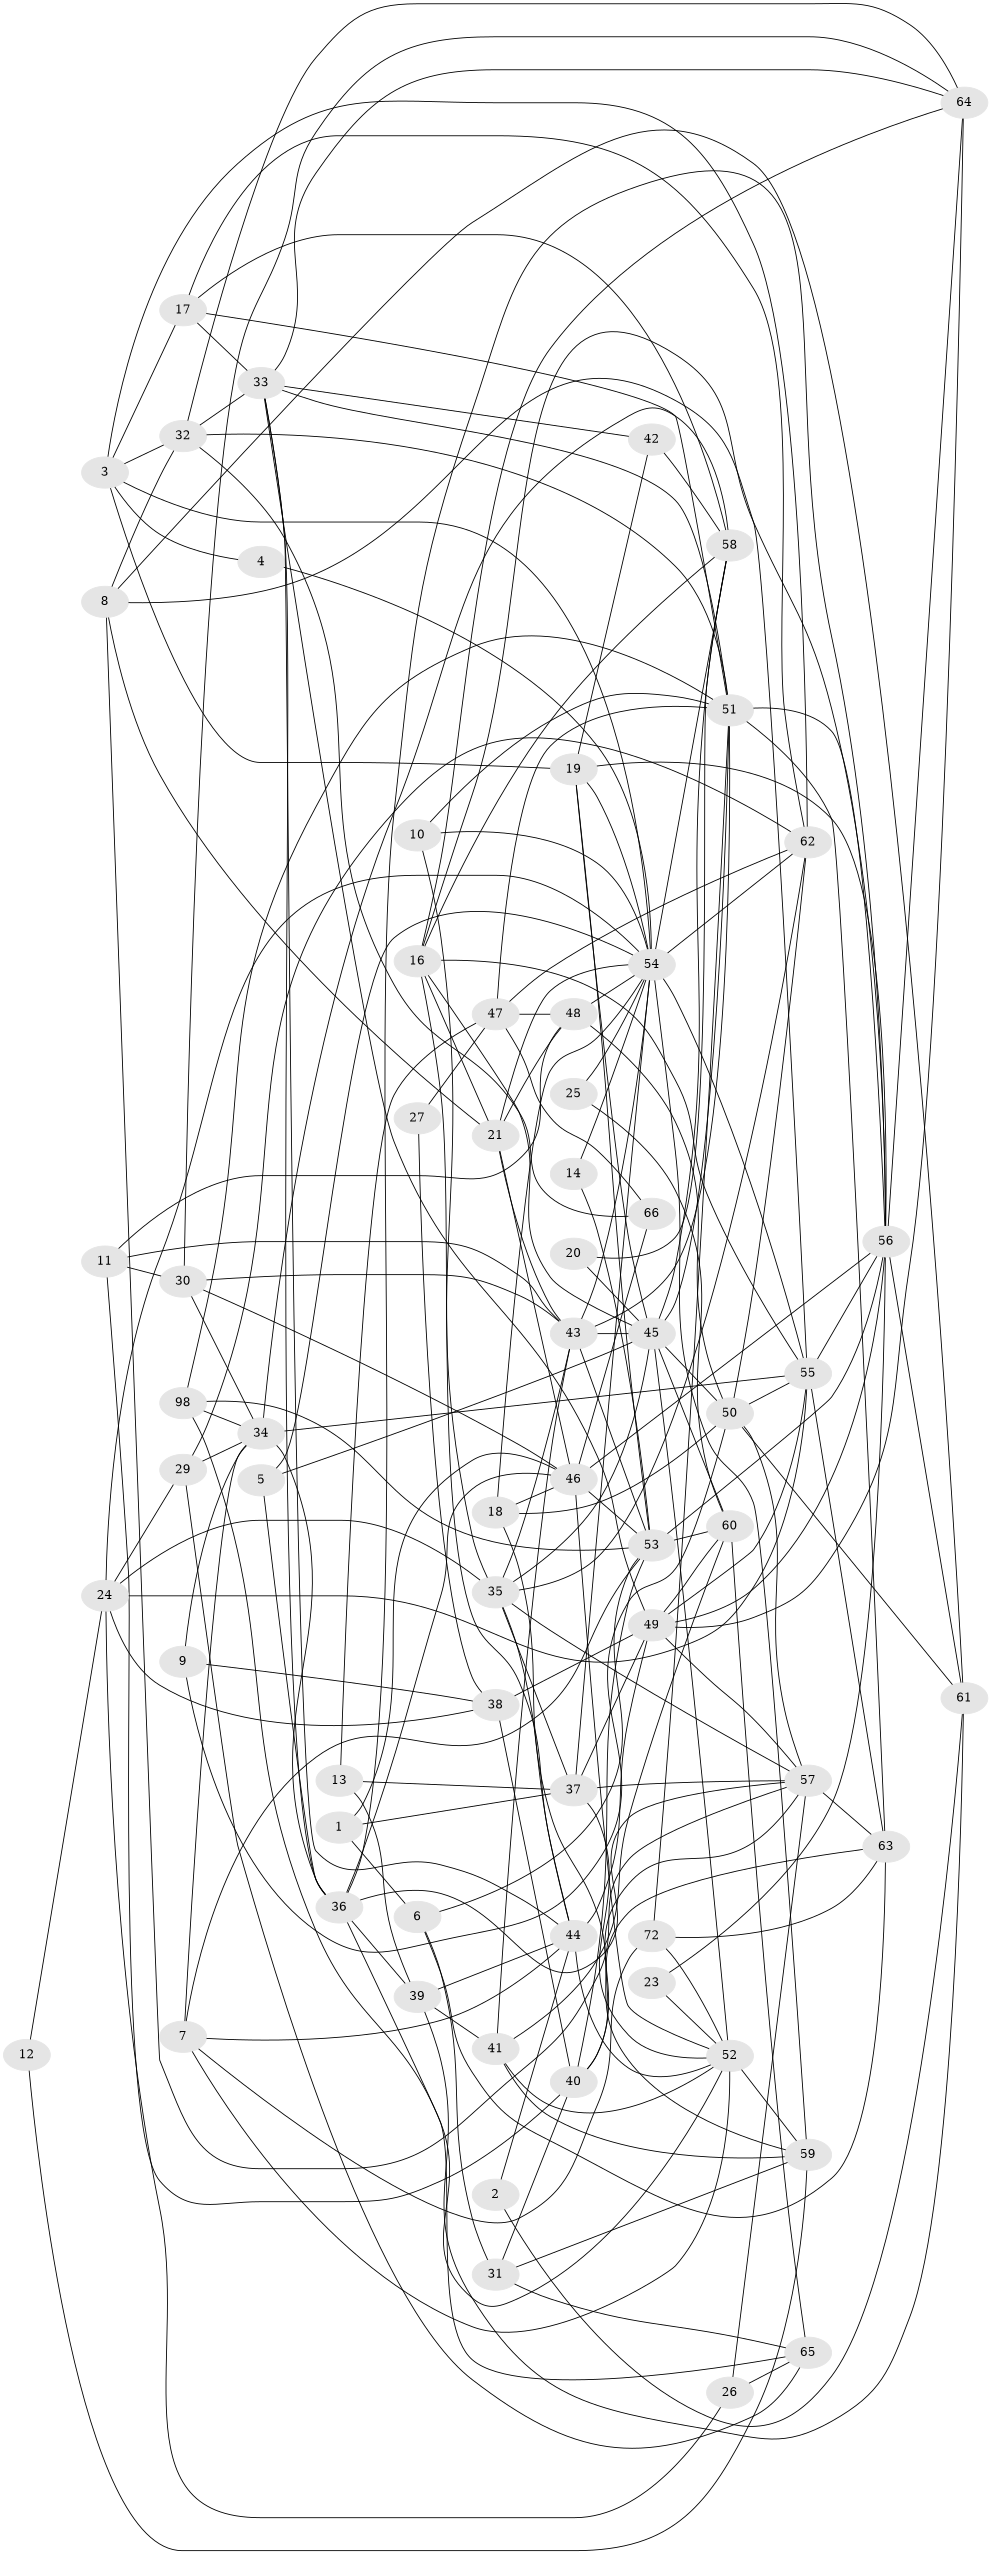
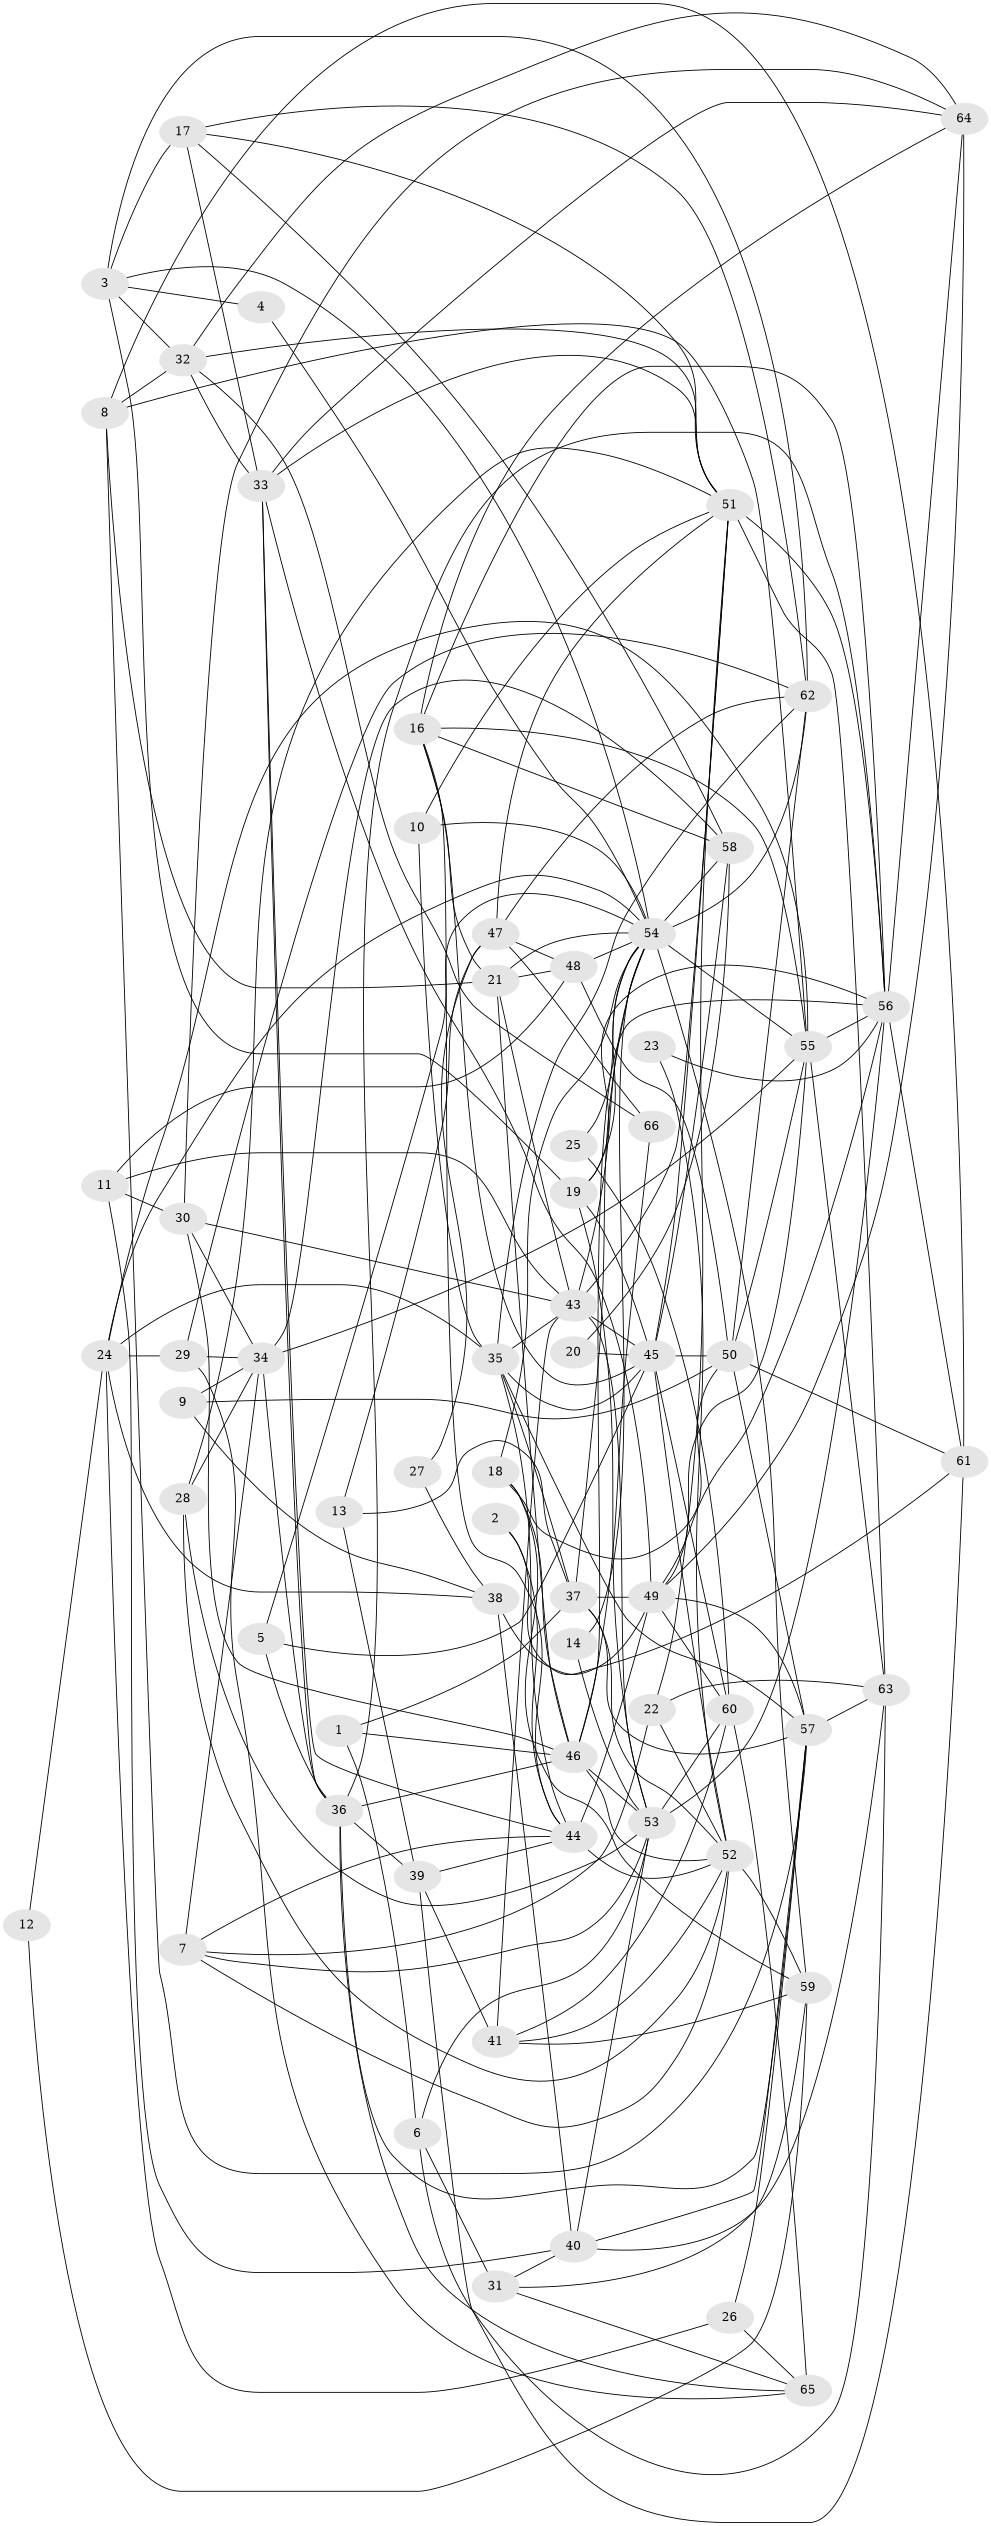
(652, 440) -> none
(183, 1403) -> (183, 1499)
(652, 1936) -> (652, 1710)
